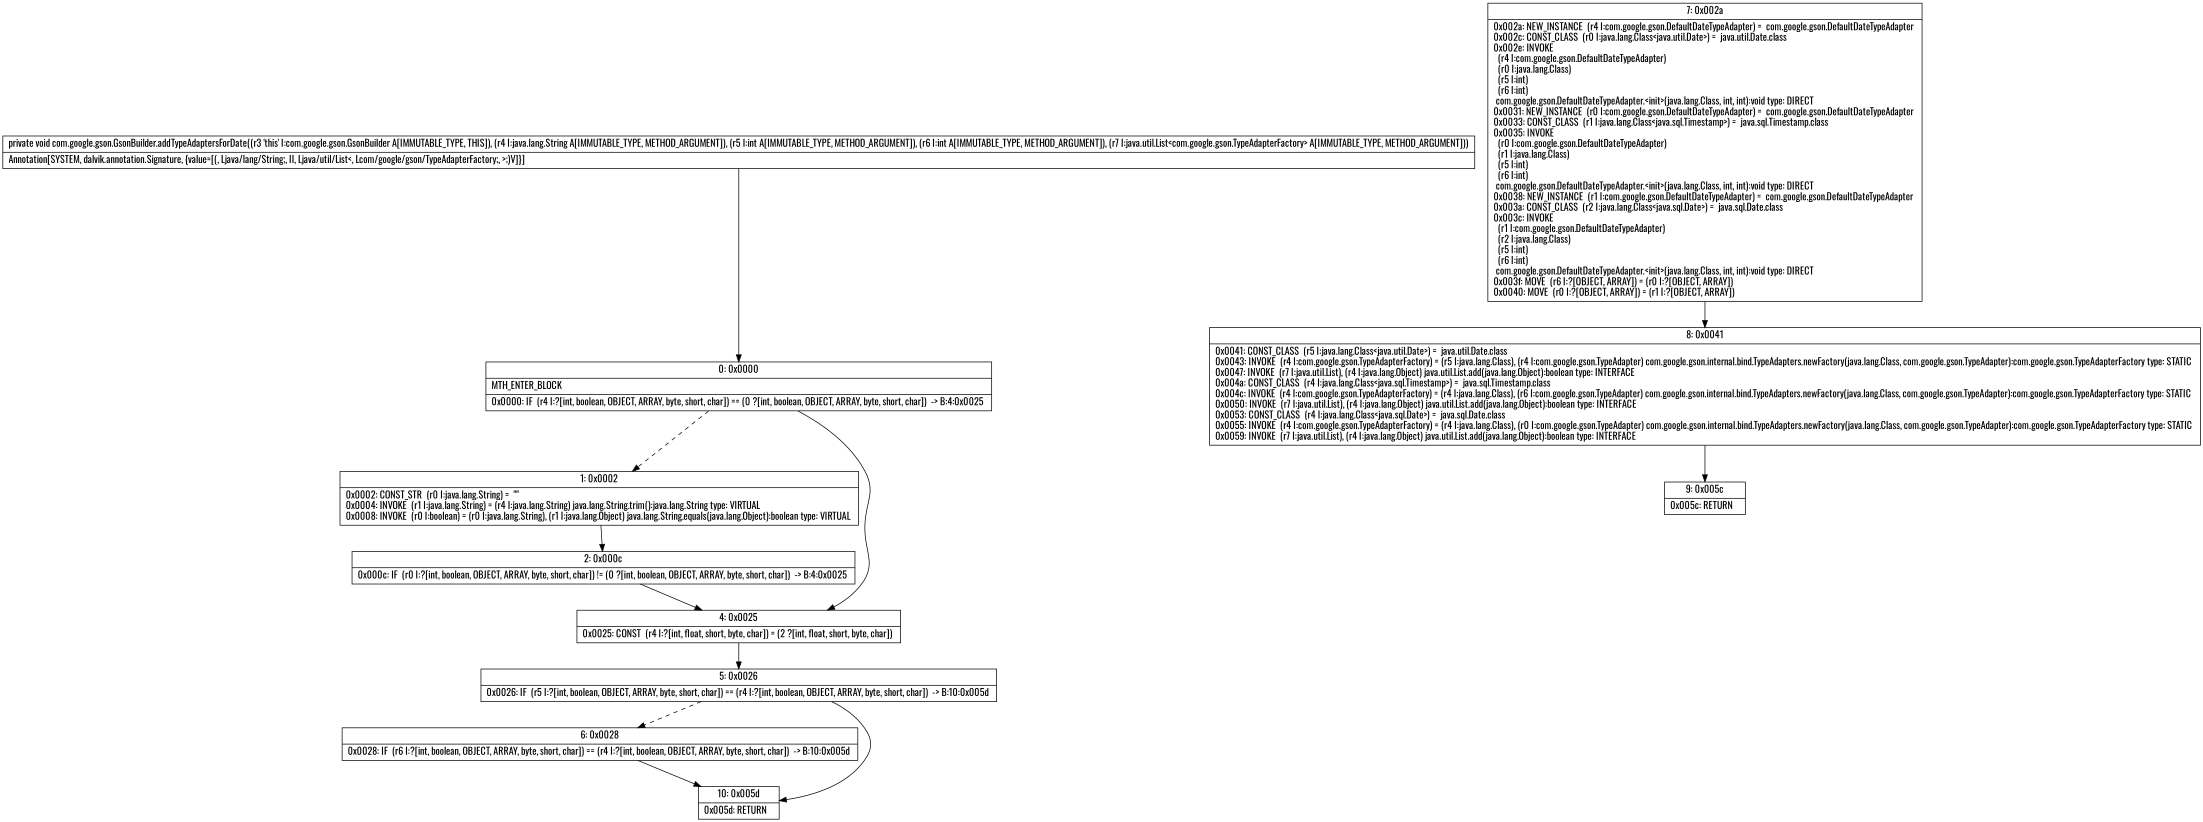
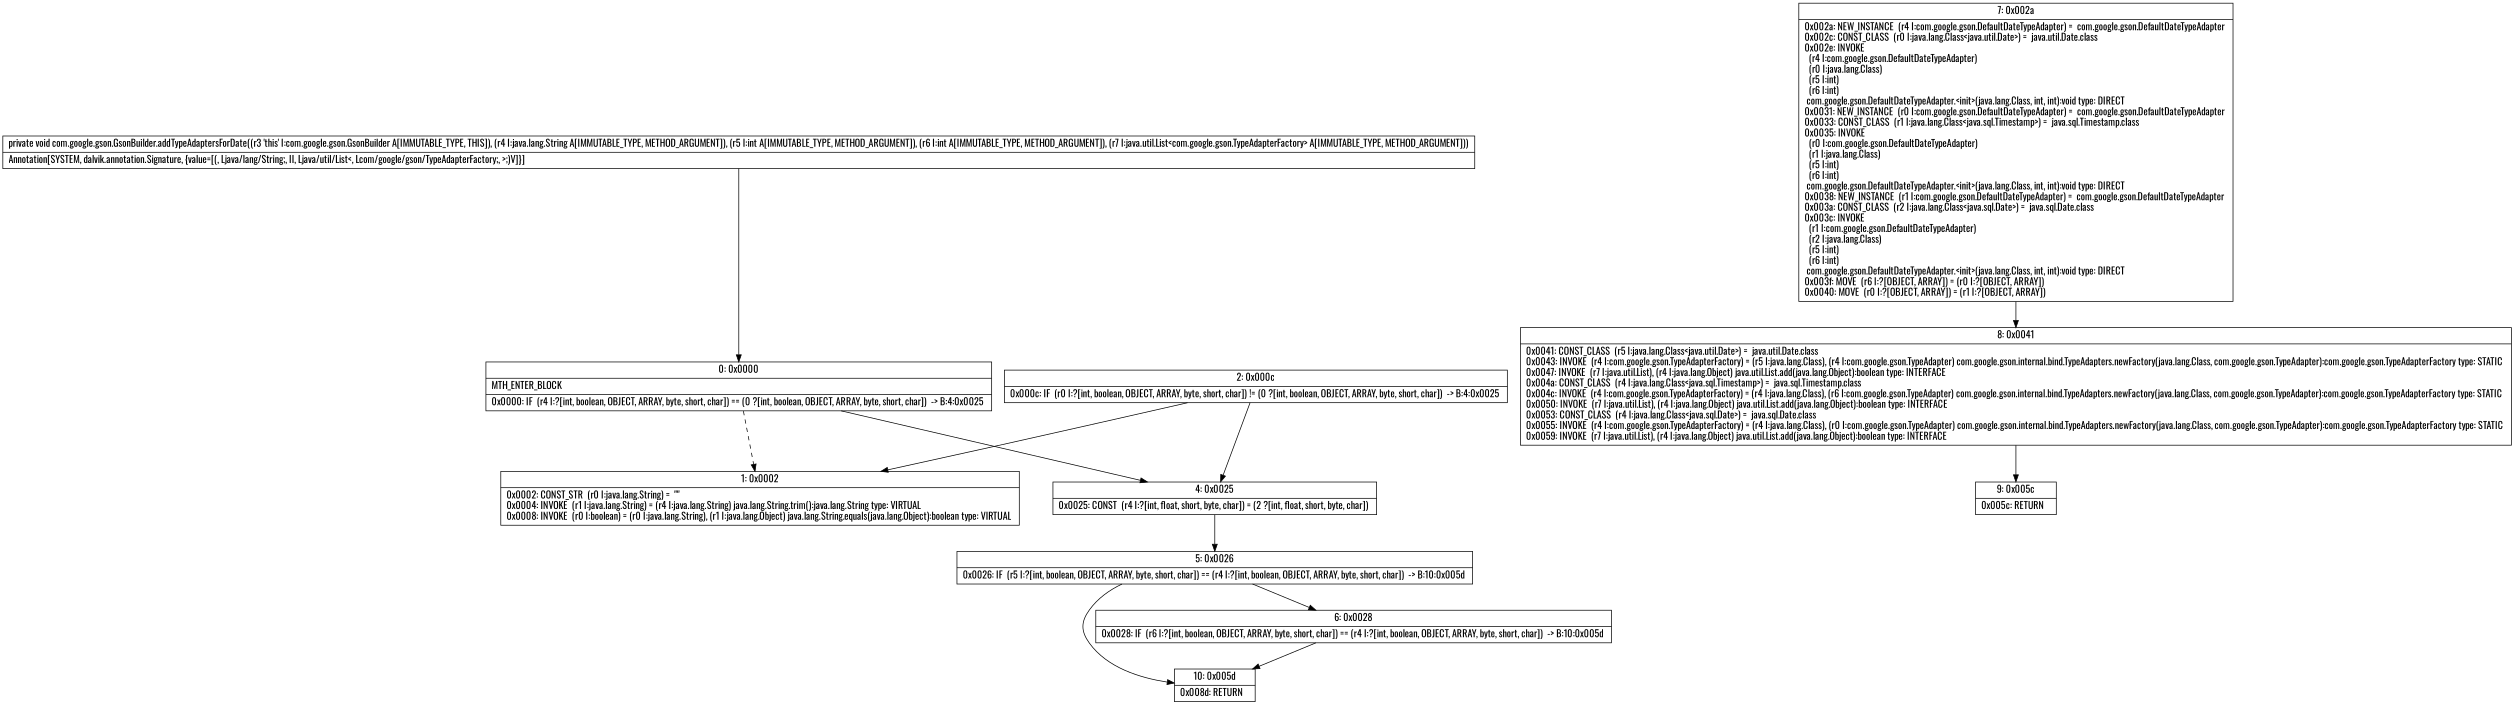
(601, 535) -> (1038, 437)
(673, 713) -> (1281, 596)
(739, 811) -> (1215, 693)
